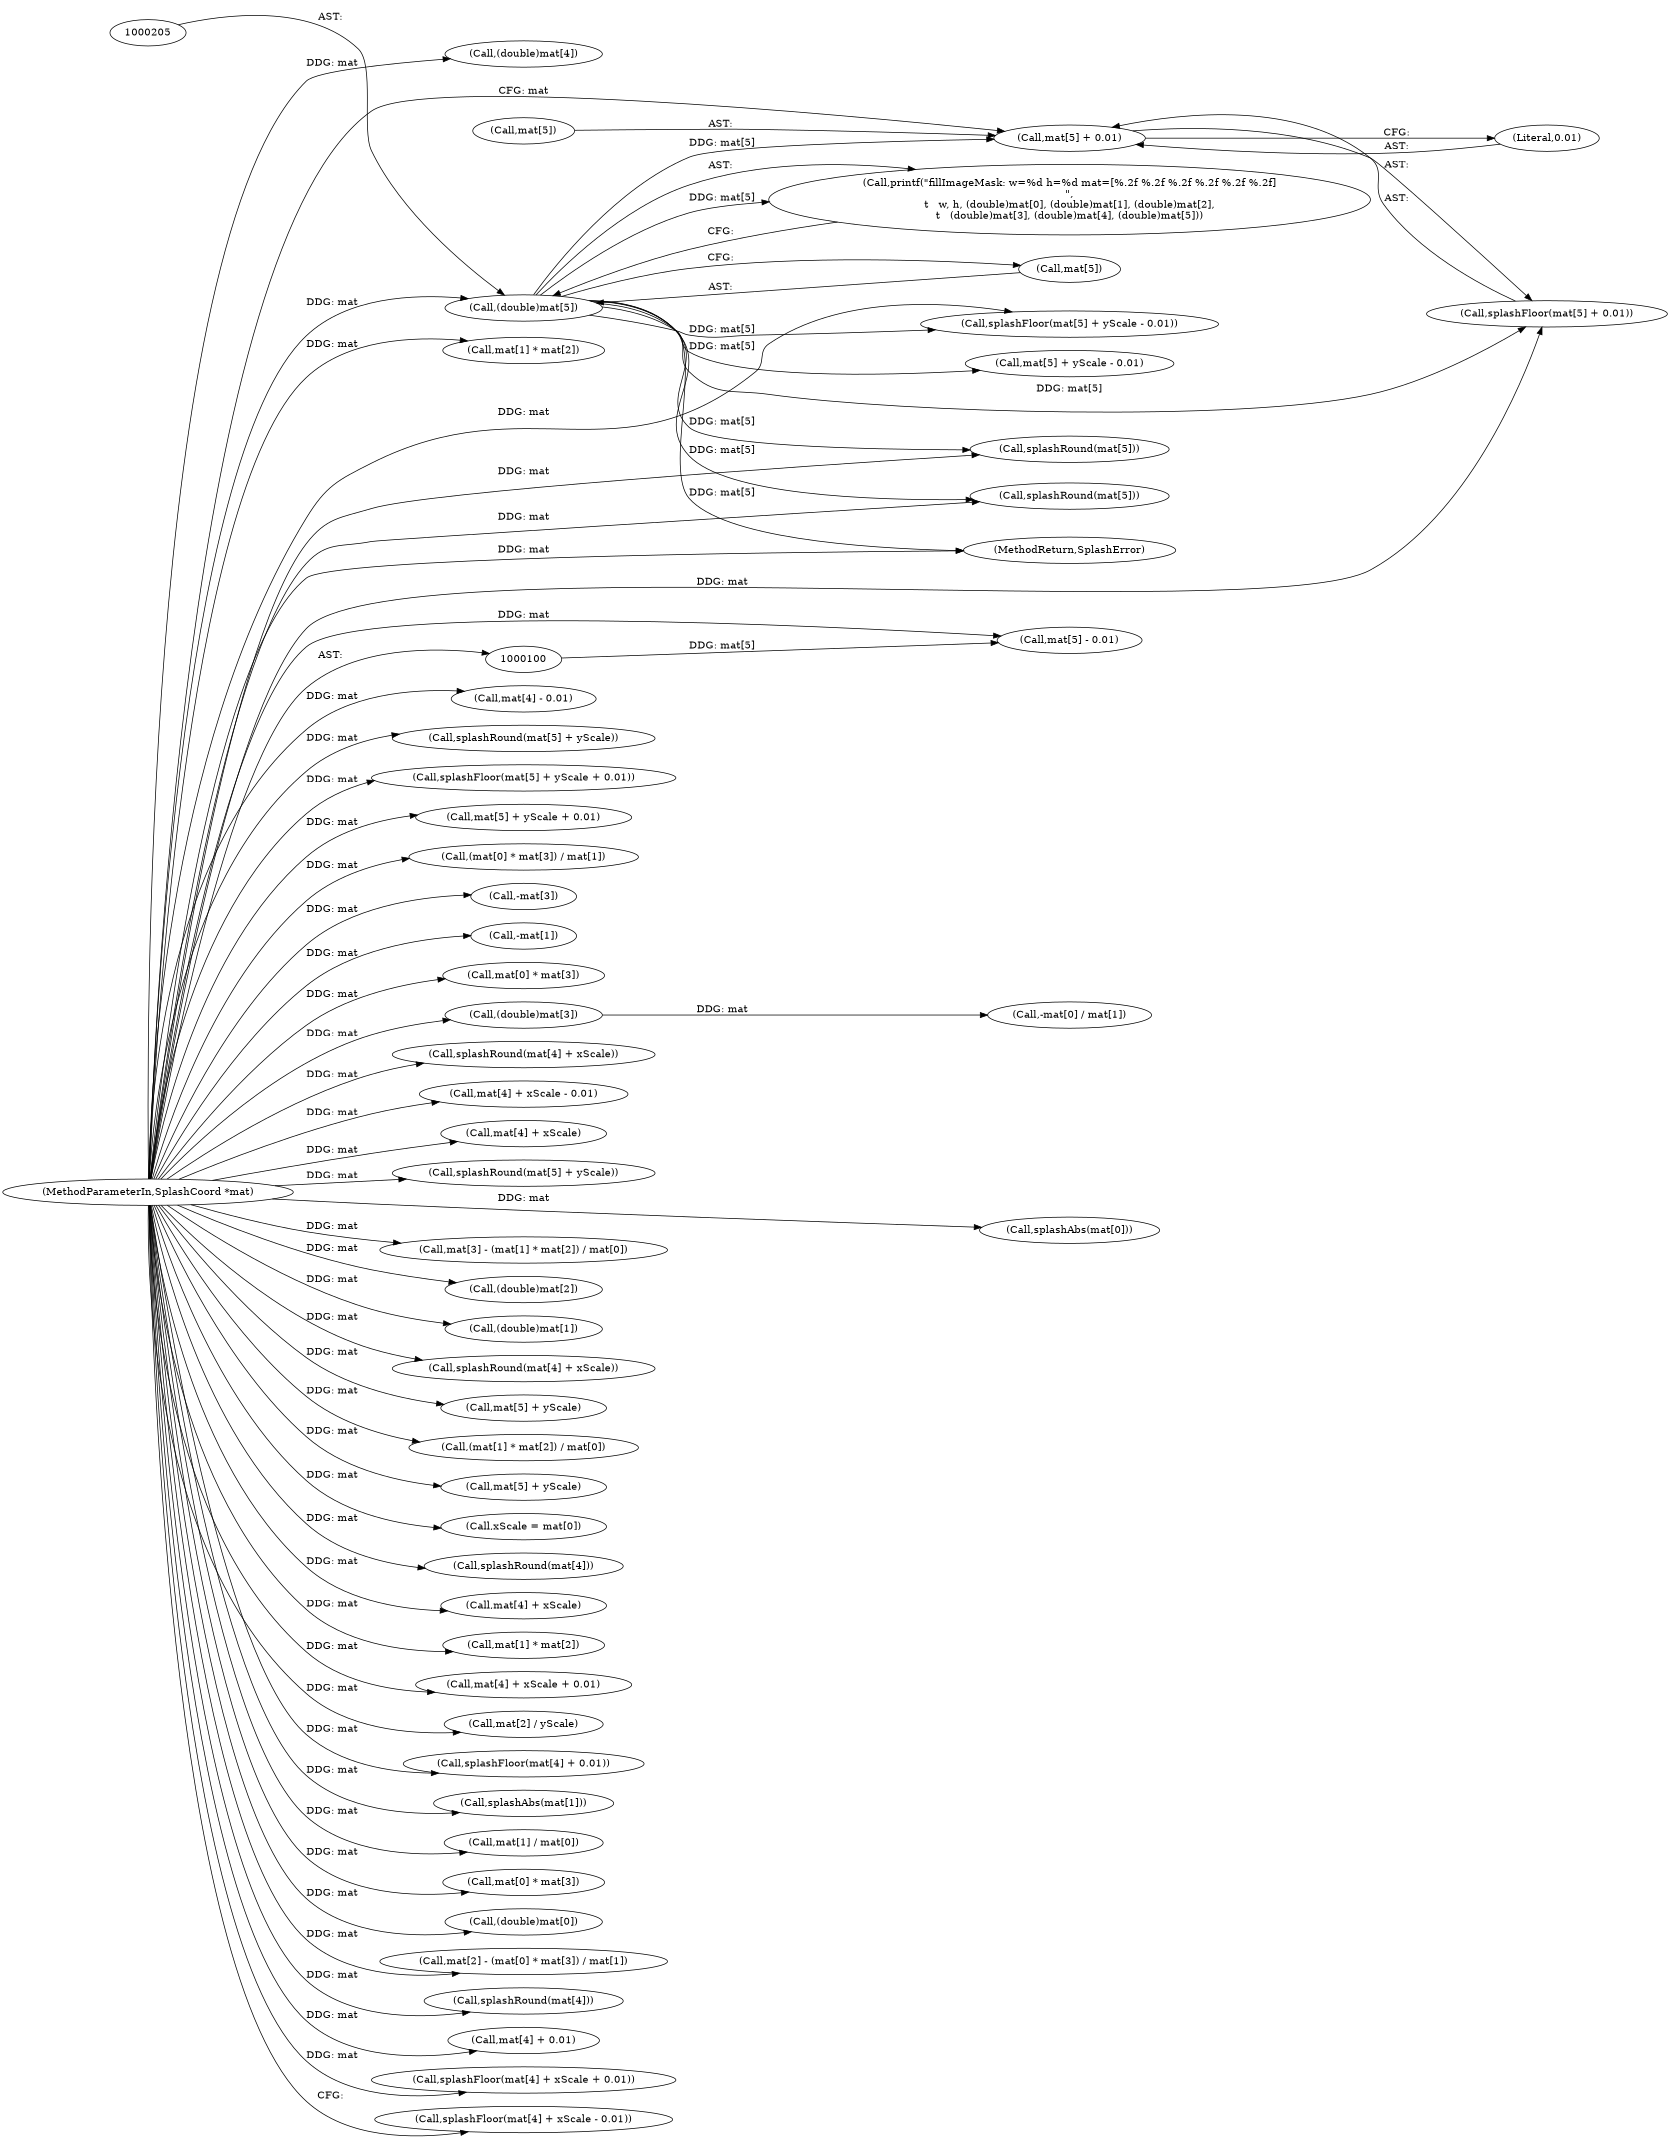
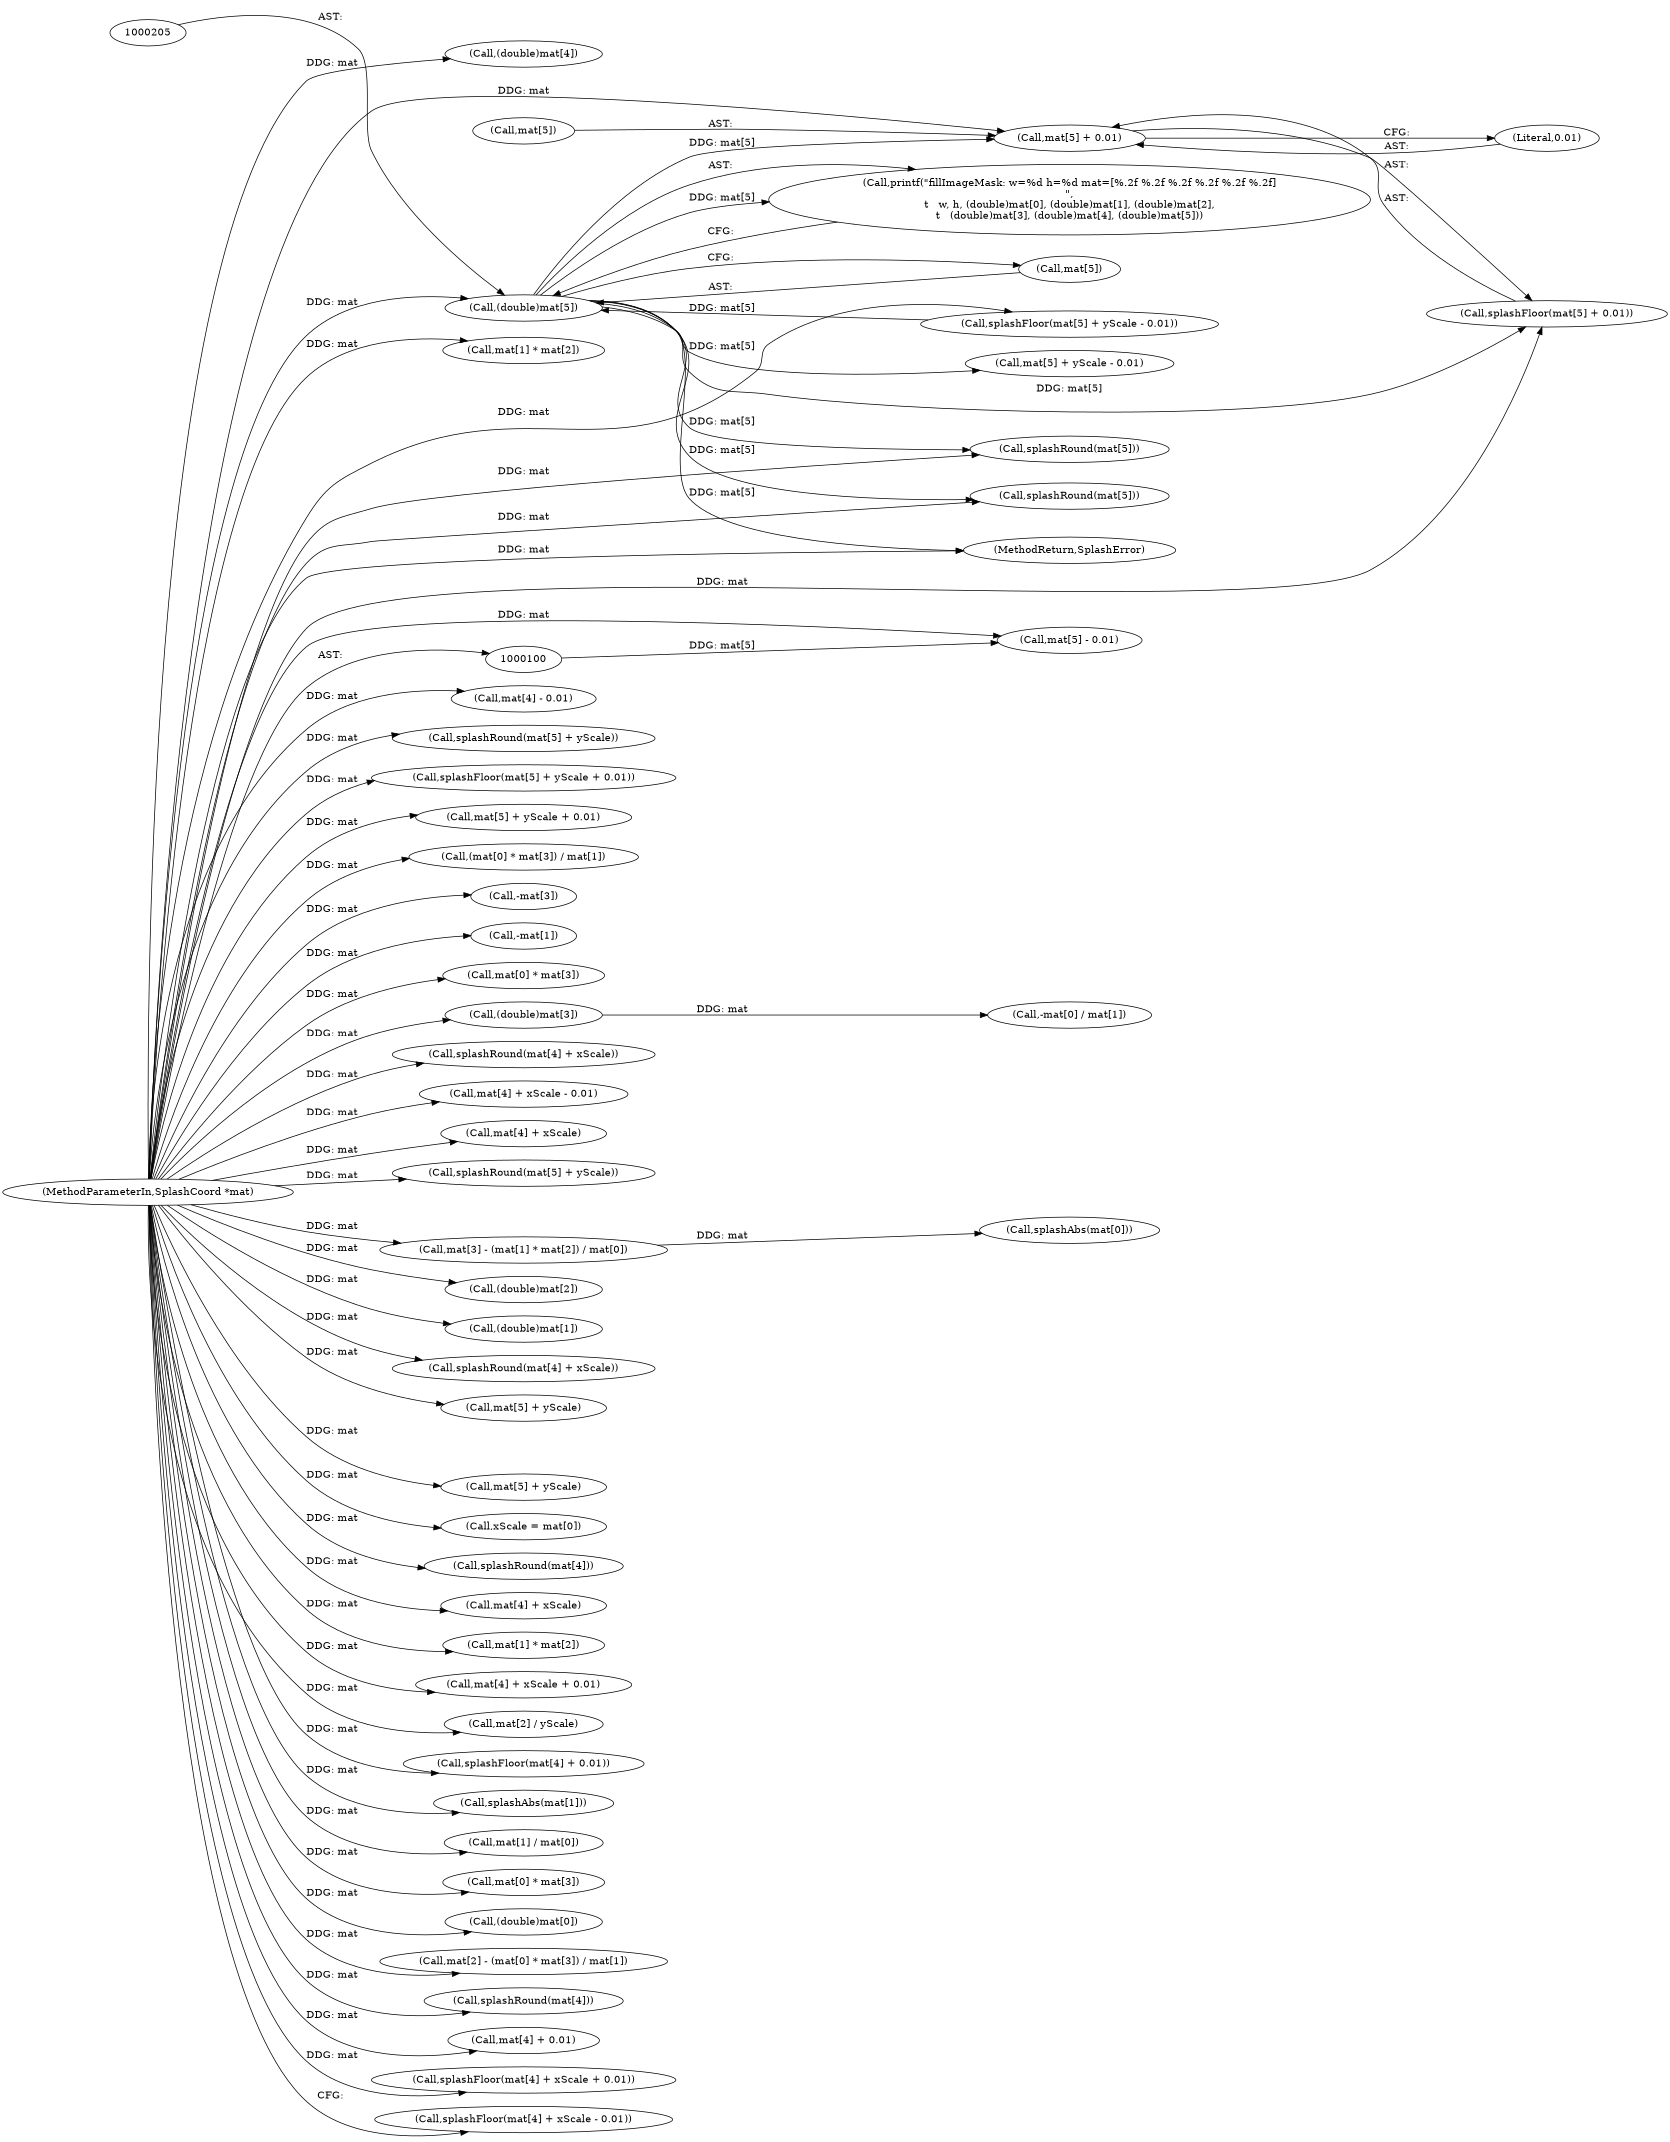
(524, 91) -> (524, 91)
(757, 335) -> (768, 315)
(623, 1214) -> (816, 1239)
(524, 1448) -> none
